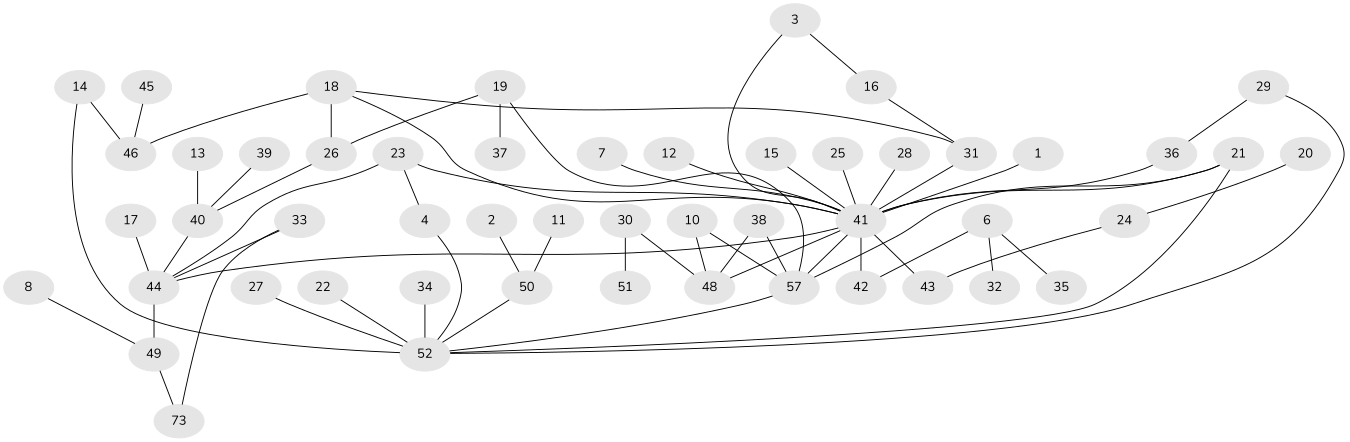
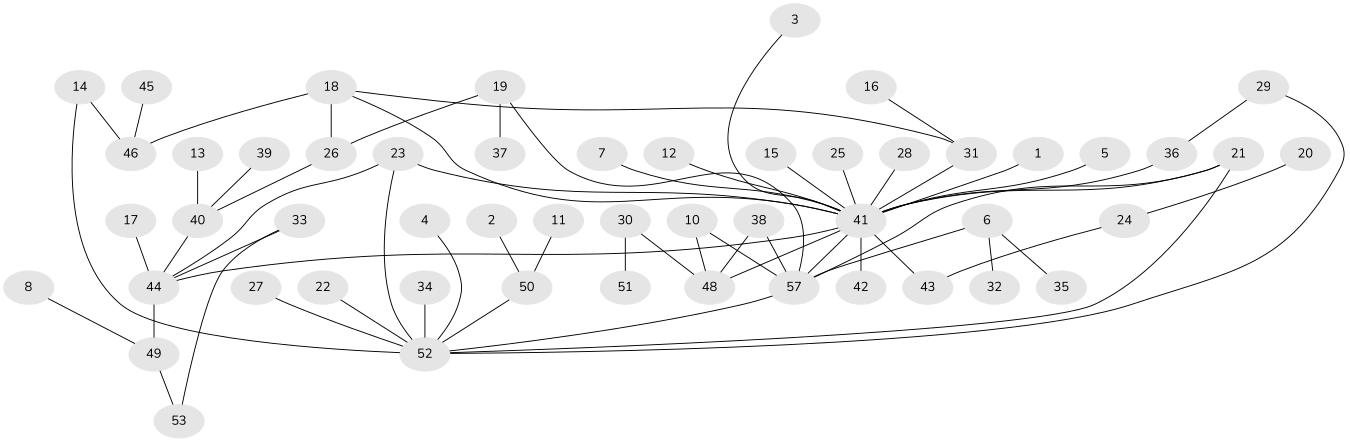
(833, 54) -> none
none -> (1105, 154)
(411, 187) -> (385, 262)
(924, 254) -> (881, 254)
(179, 421) -> (179, 421)
